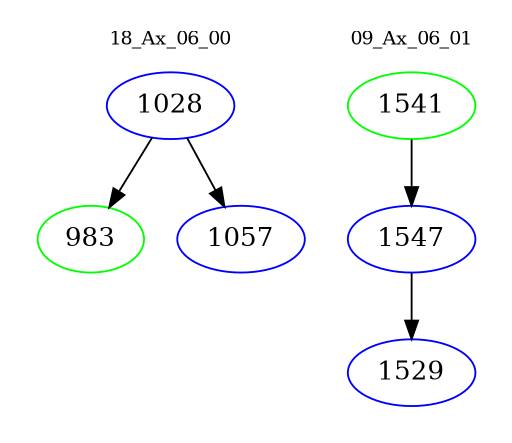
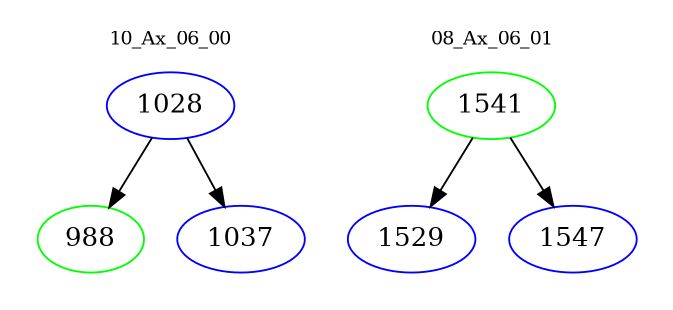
(171, 40) -> (171, 40)
(412, 40) -> (492, 40)
(91, 239) -> (91, 239)
(241, 239) -> (241, 239)
(412, 297) -> (457, 164)
